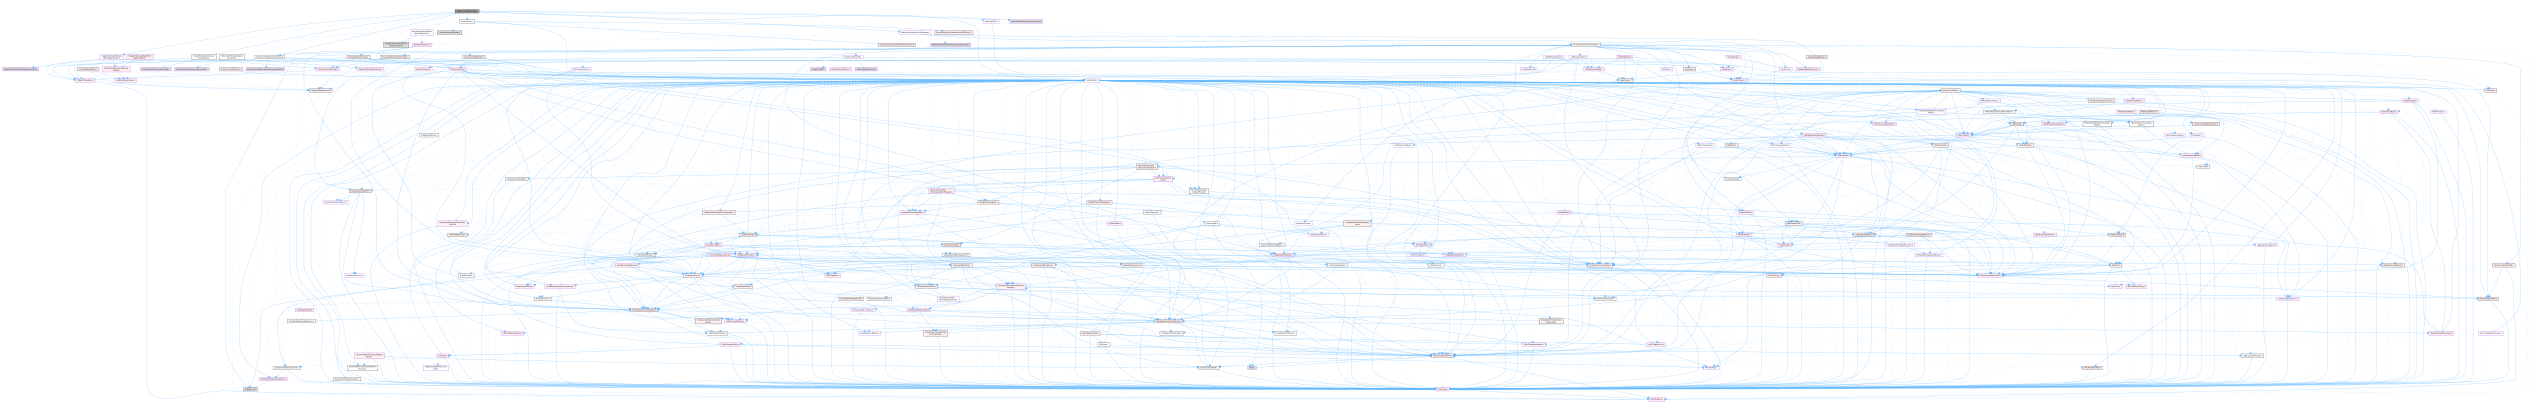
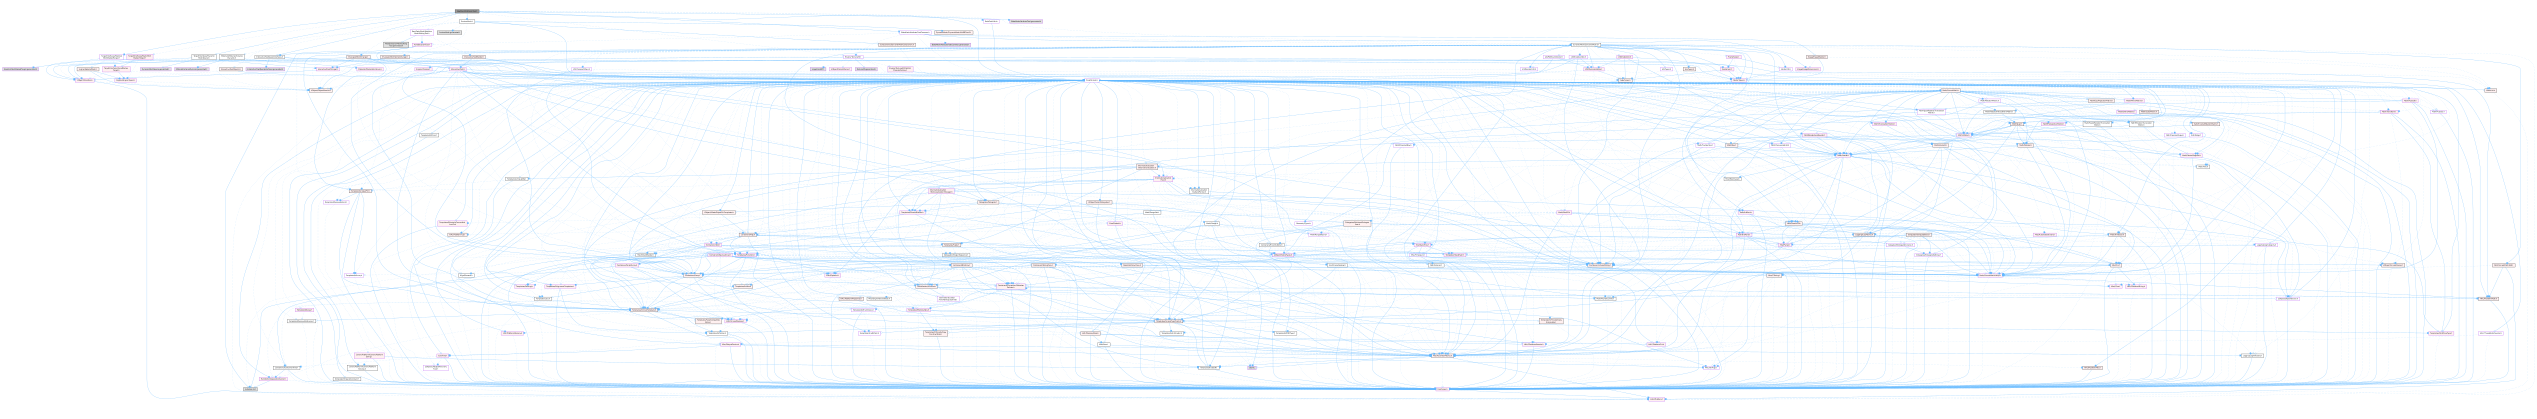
none -> (900, 69)
